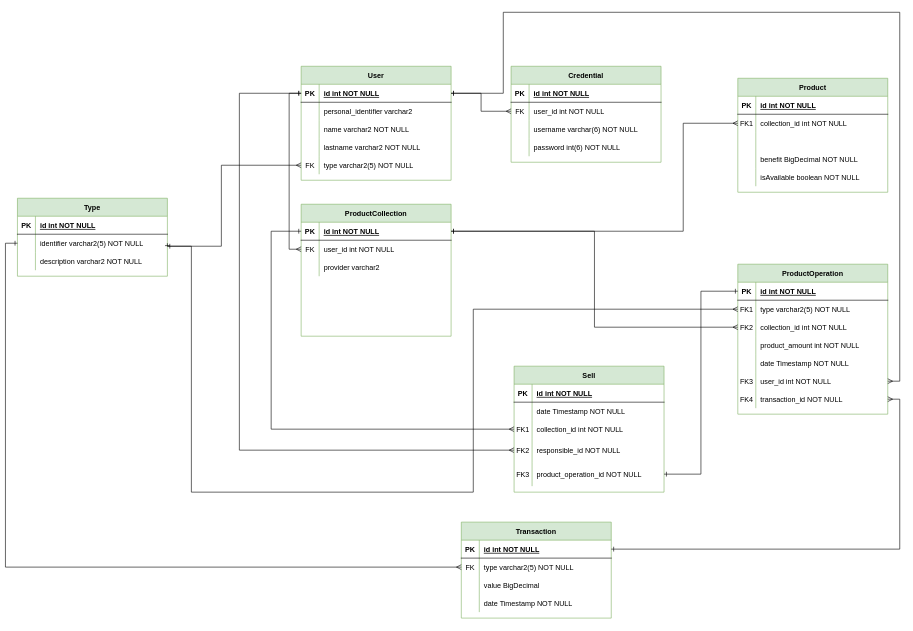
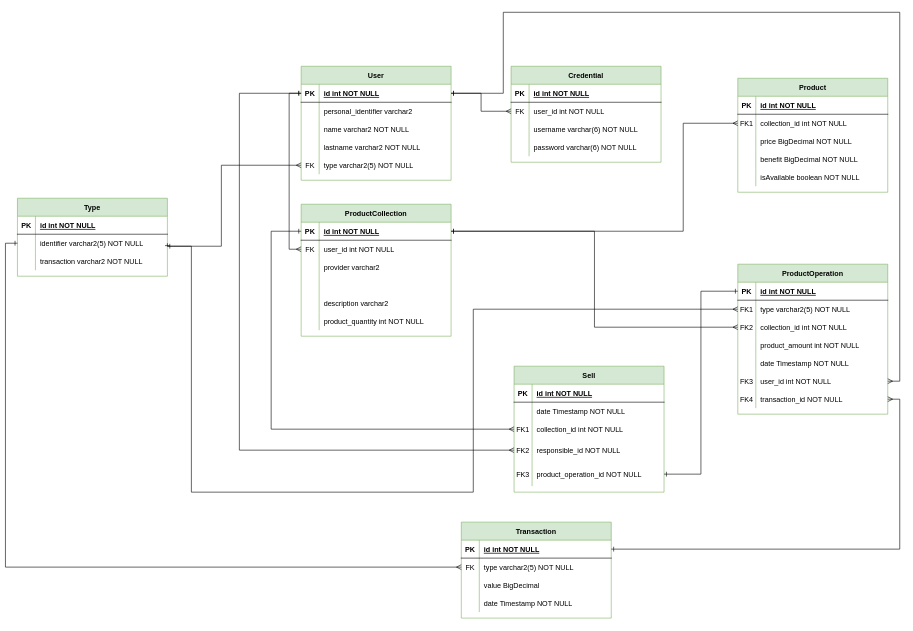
none -> (822, 141)
(578, 148) -> (587, 148)
(93, 262) -> (94, 262)
none -> (385, 303)
none -> (385, 321)
